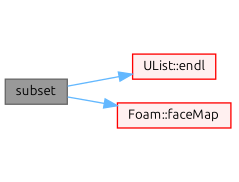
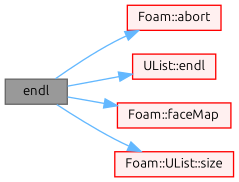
none -> (174, 18)
(36, 92) -> (36, 92)
none -> (174, 164)
